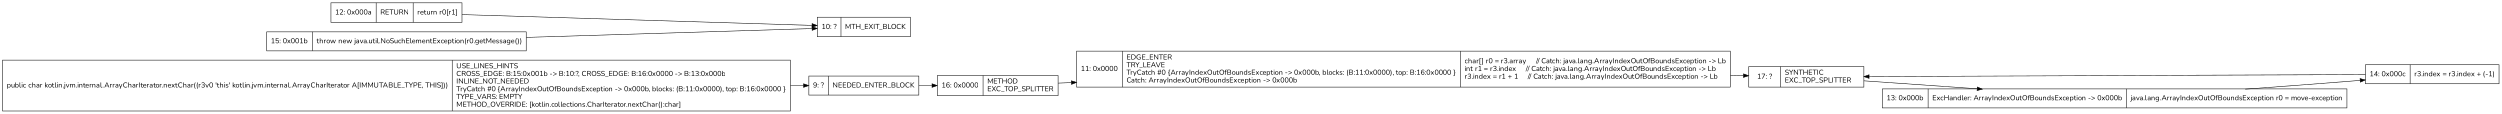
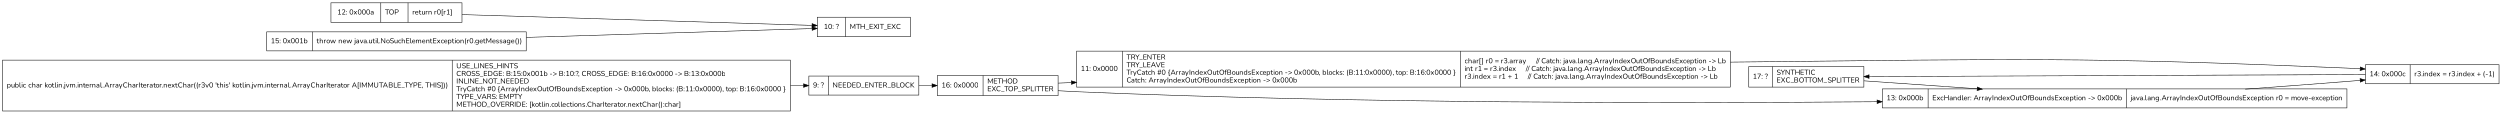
(395, 12) -> (392, 12)
(876, 27) -> (875, 27)
(1149, 57) -> (1146, 57)
(1737, 76) -> (2045, 60)
(1818, 80) -> (1818, 80)
none -> (1467, 101)
